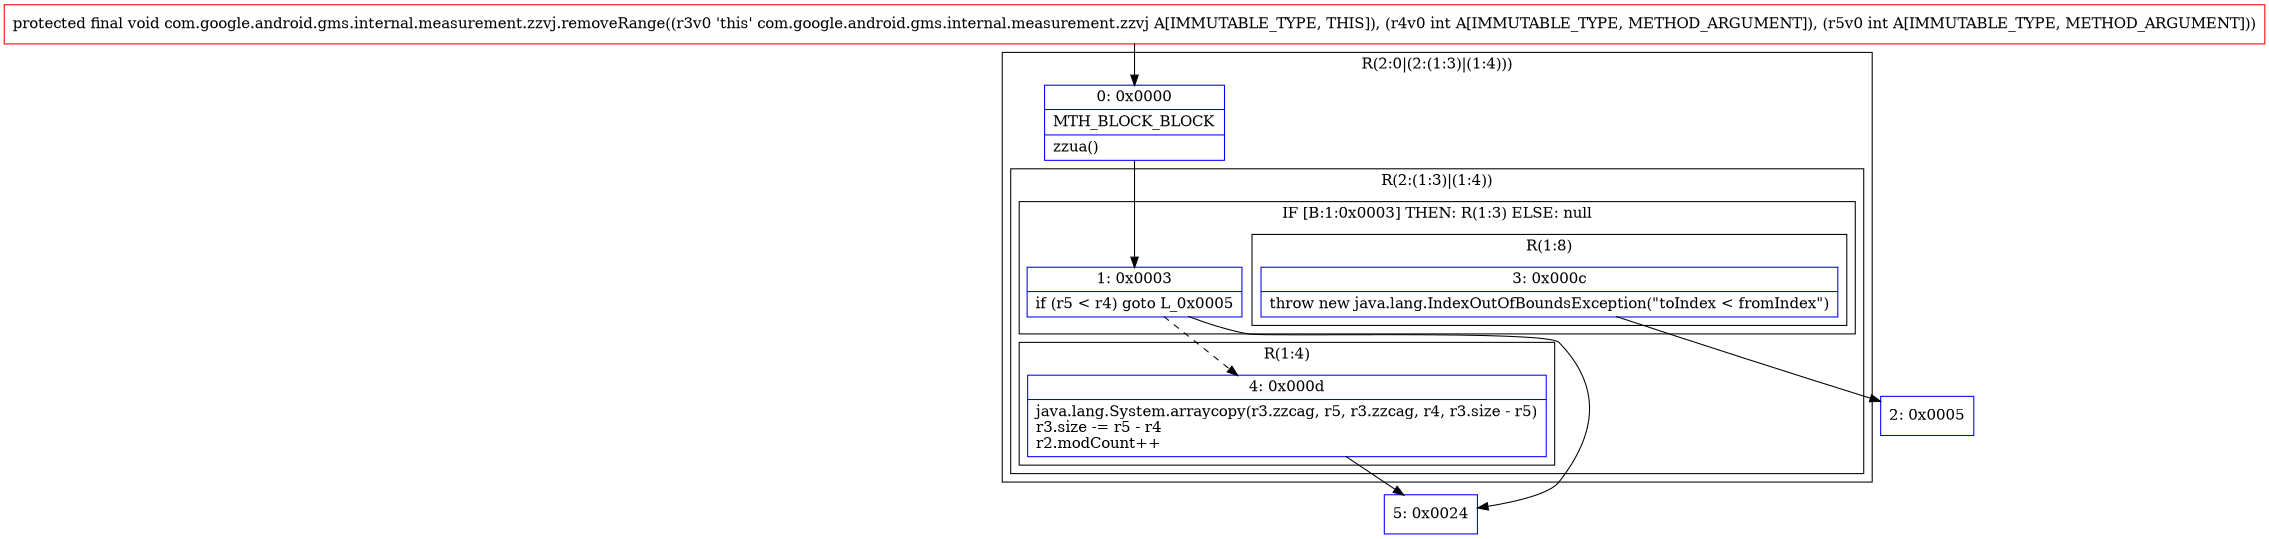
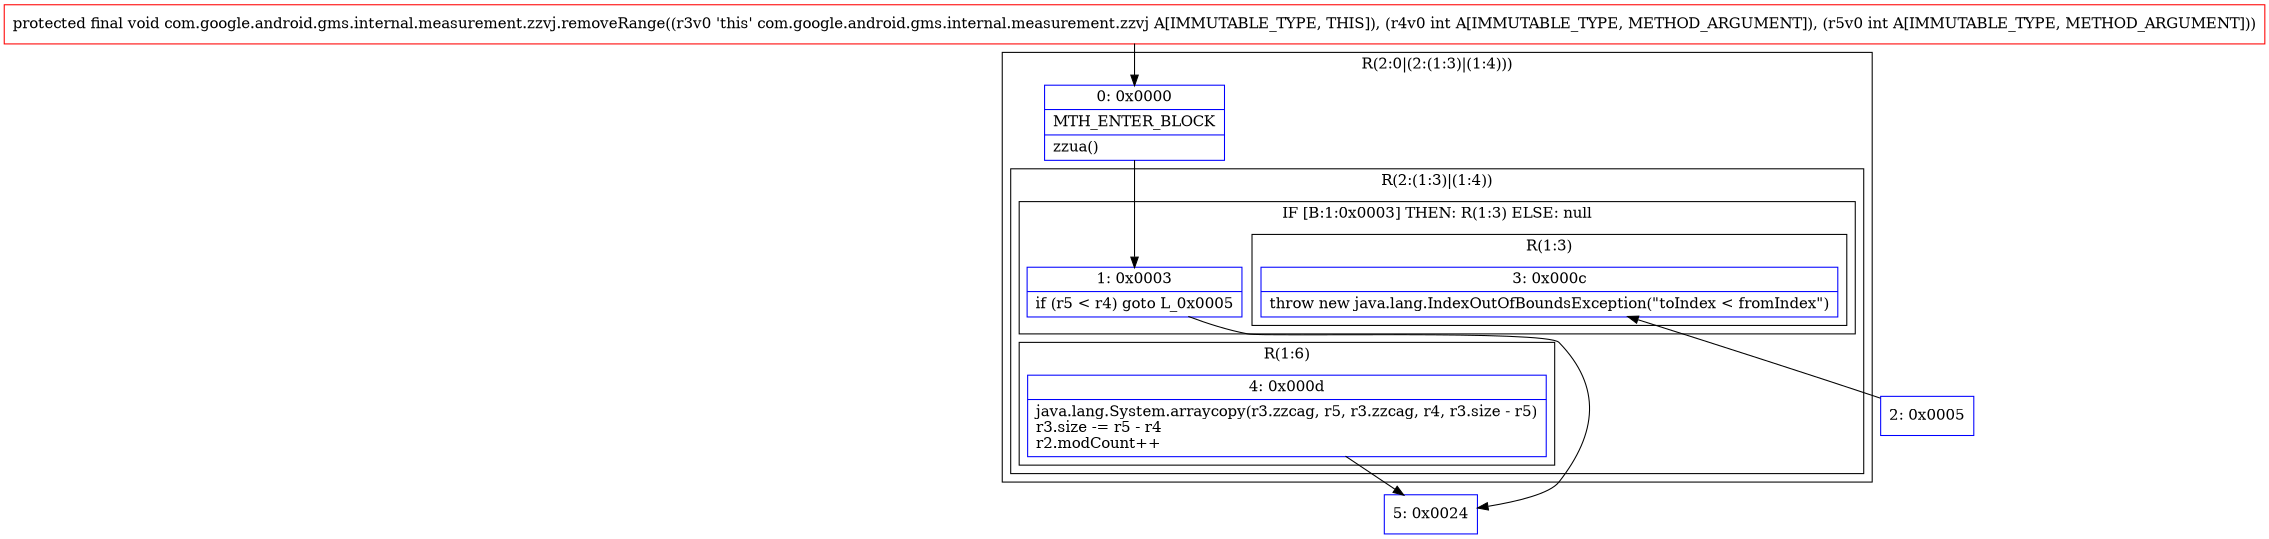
(1134, 122) -> (1135, 122)
(1549, 247) -> (1549, 247)
(1205, 349) -> none
(1287, 355) -> (1287, 355)
(1743, 358) -> (1759, 359)
